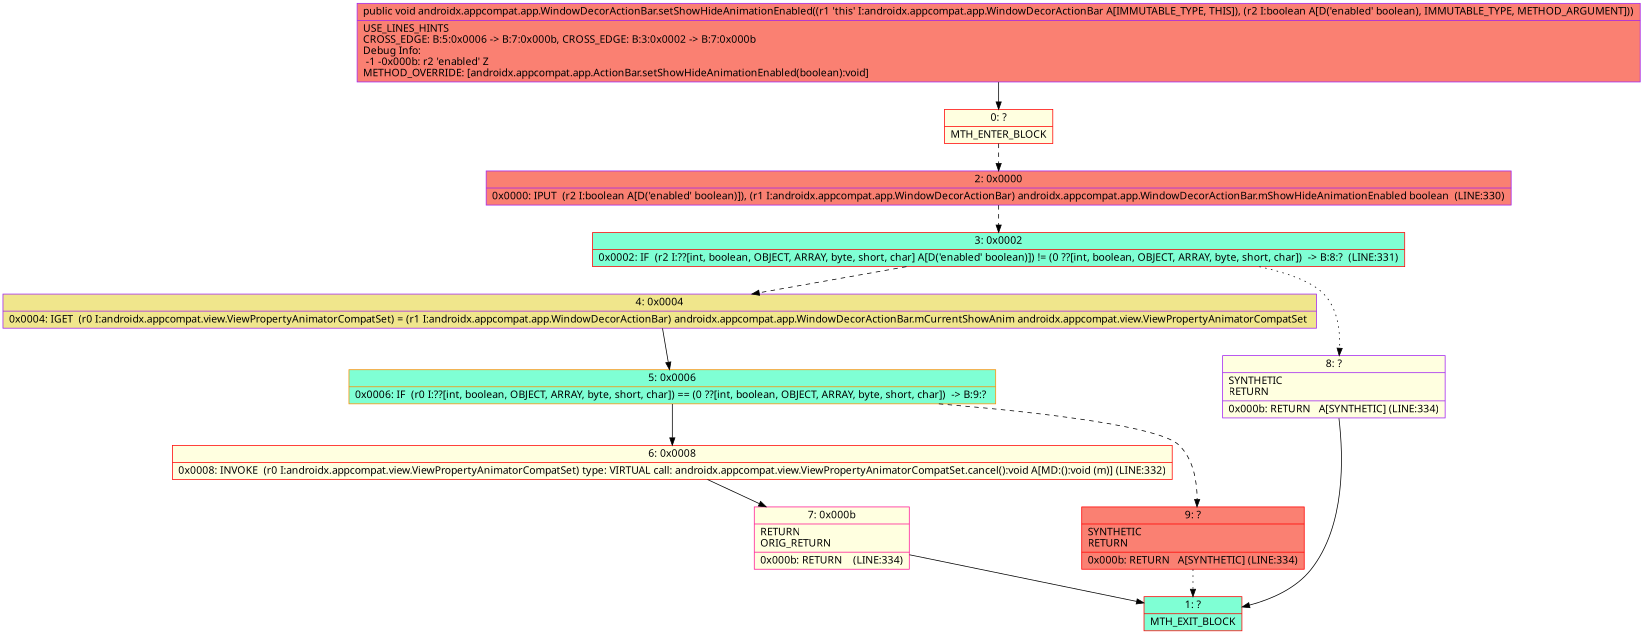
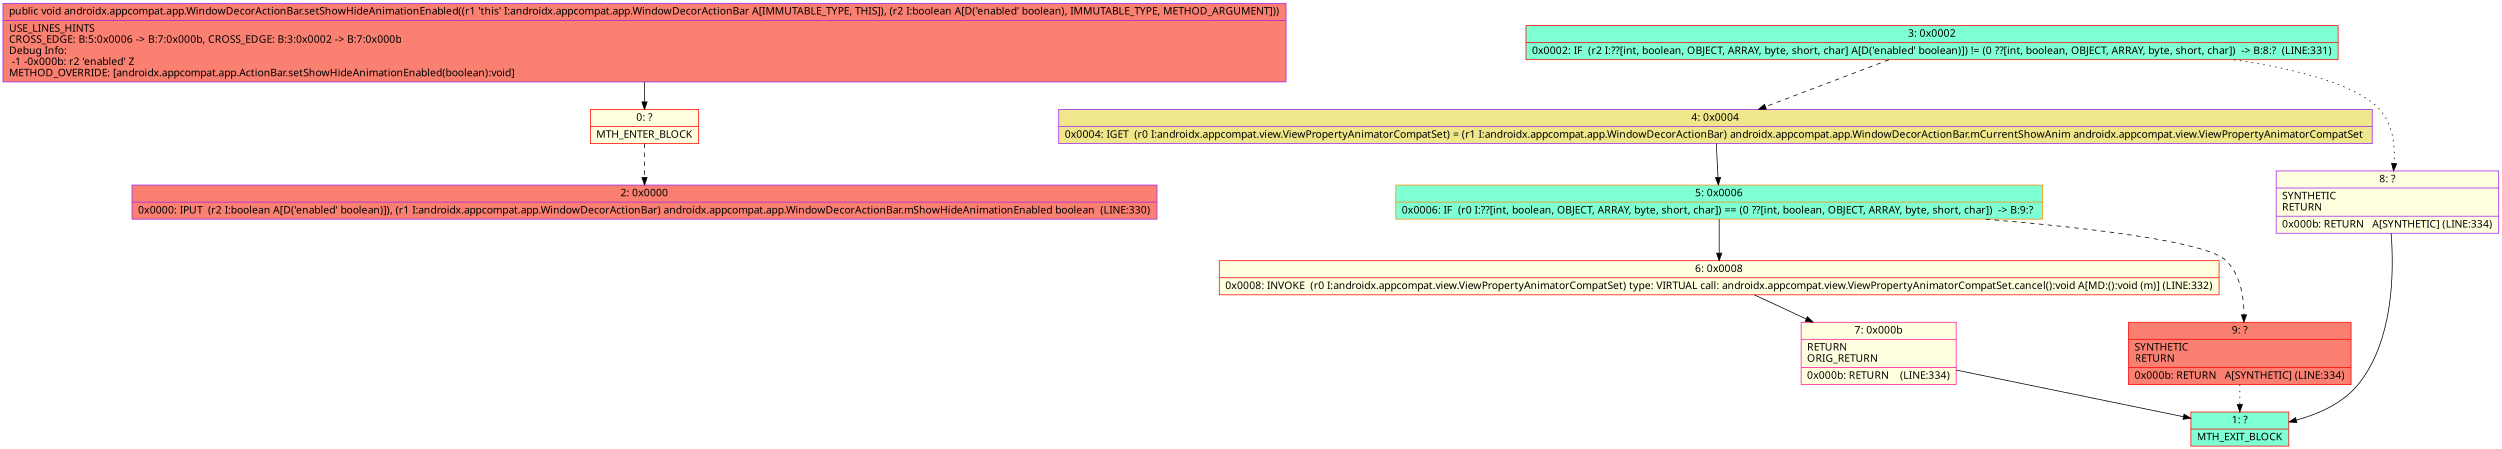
(999, 215) -> none
